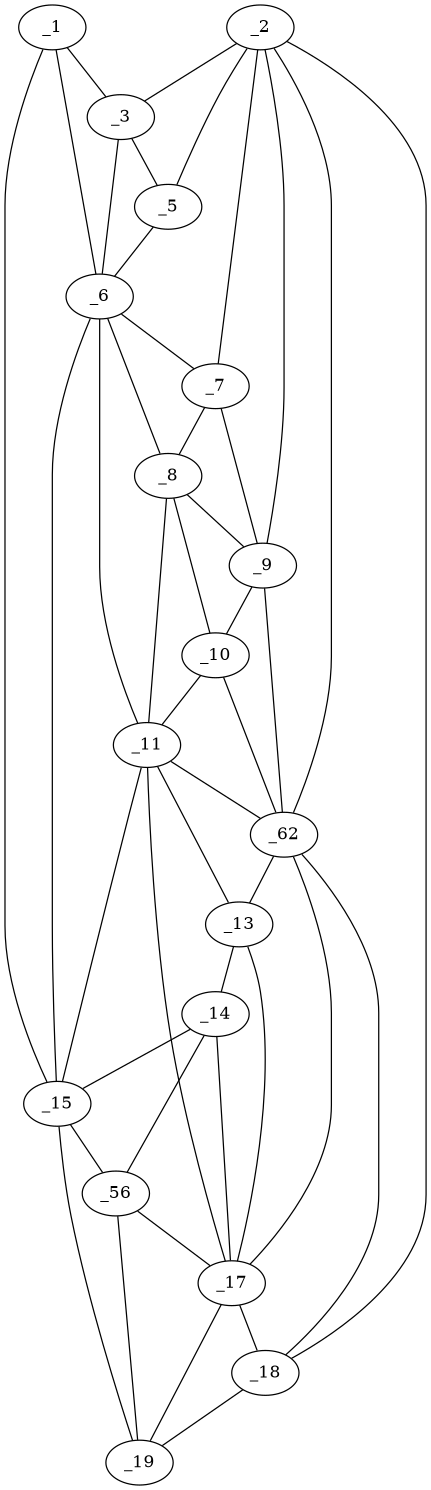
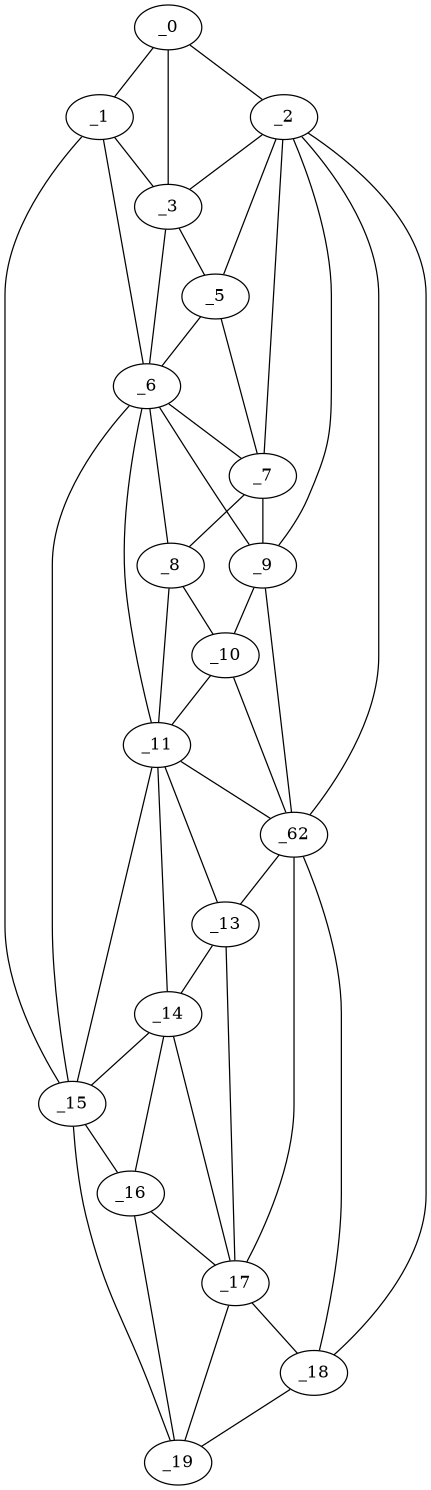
none -> (168, 27)
none -> (239, 386)
(216, 521) -> (204, 476)
(168, 1017) -> (163, 880)
(116, 1194) -> (131, 1194)
